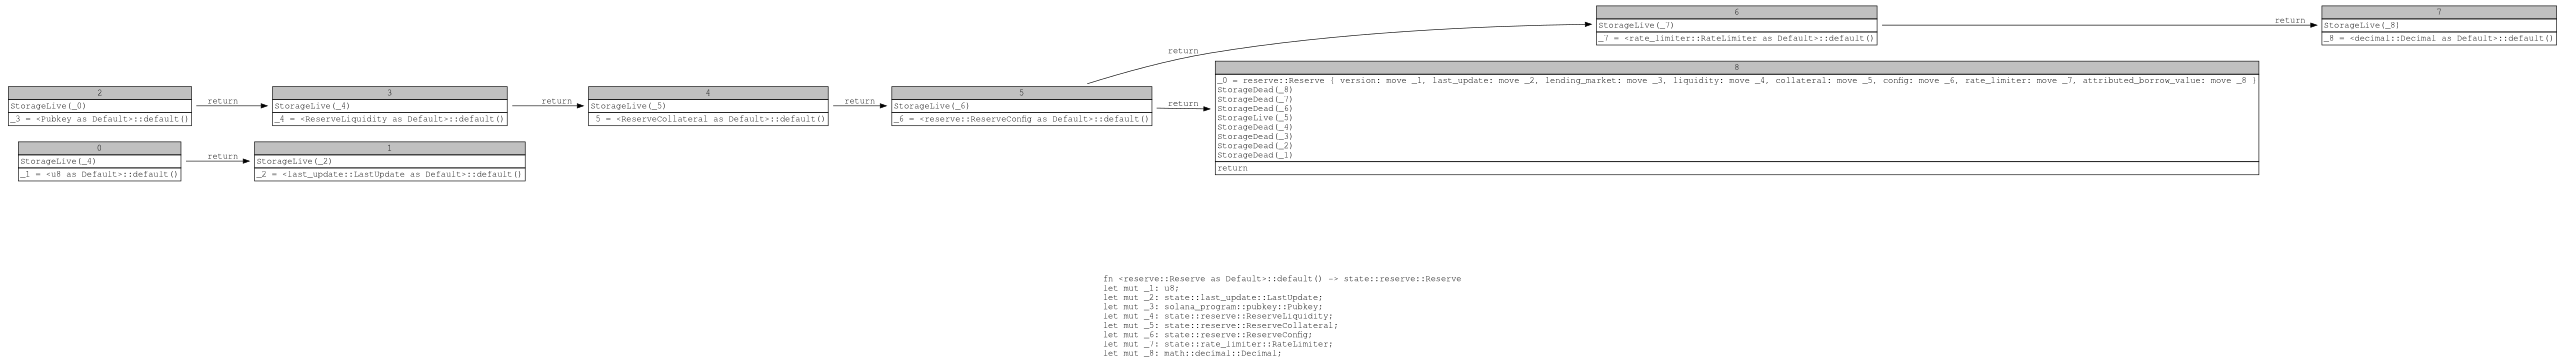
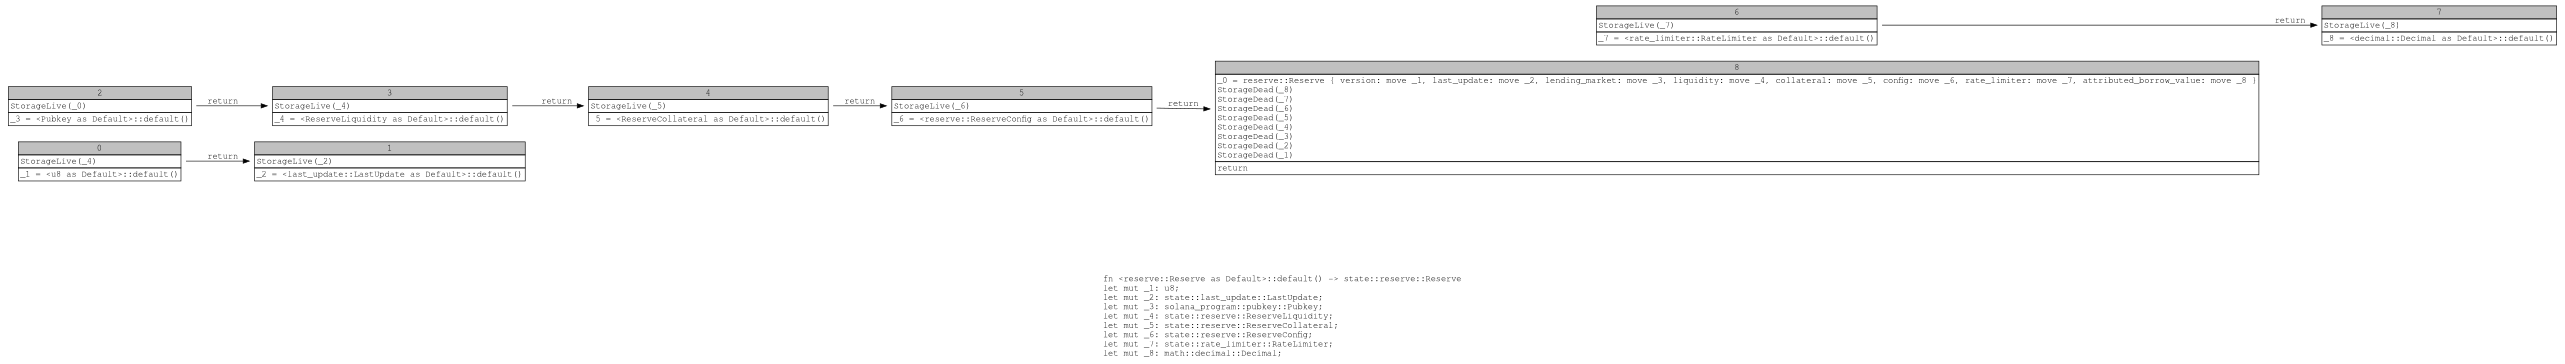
(1334, 37) -> none
(1256, 118) -> (1256, 118)
